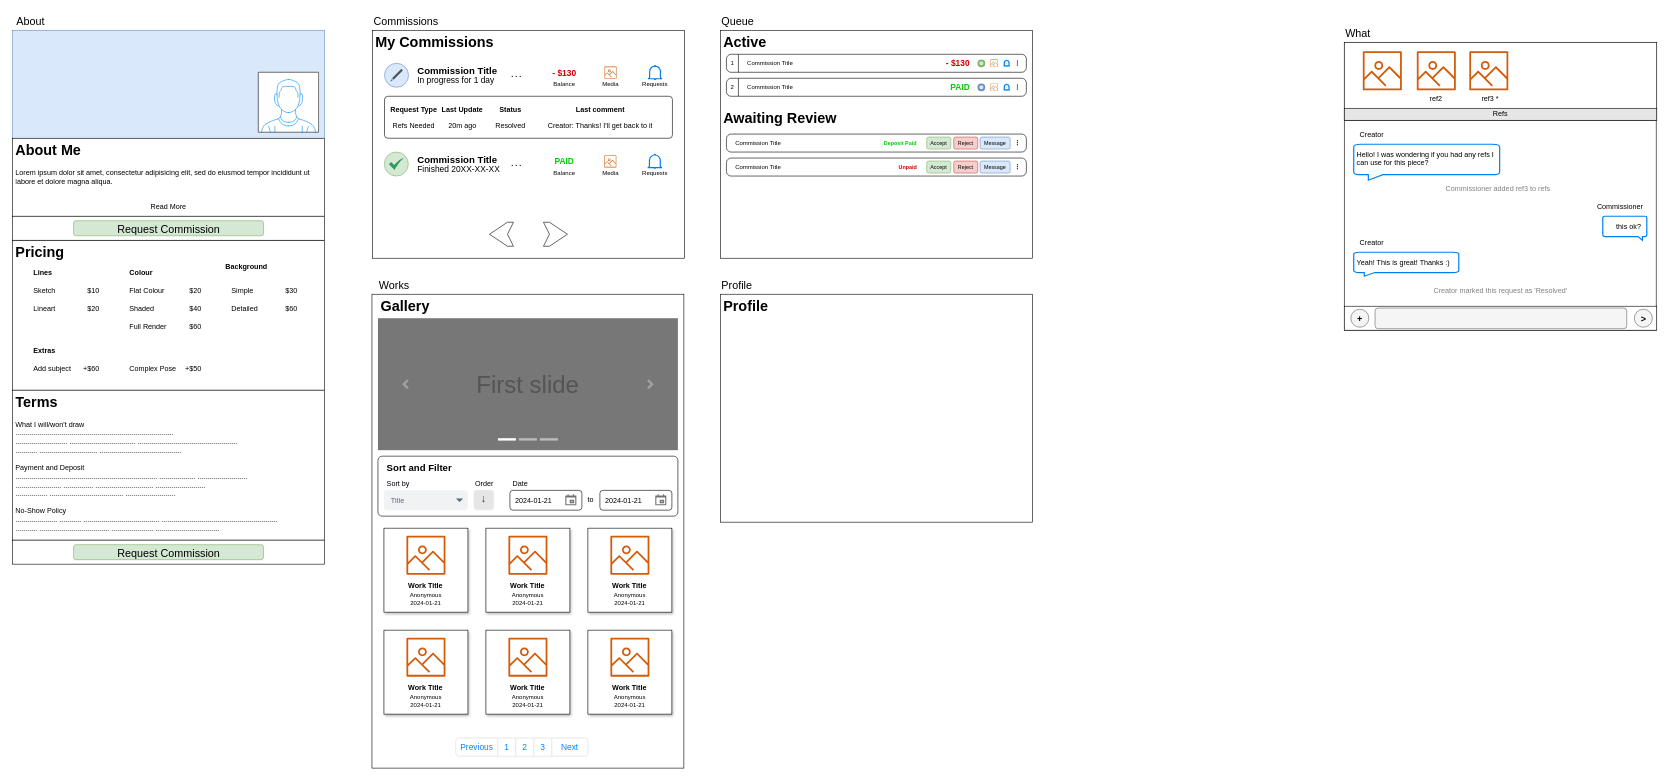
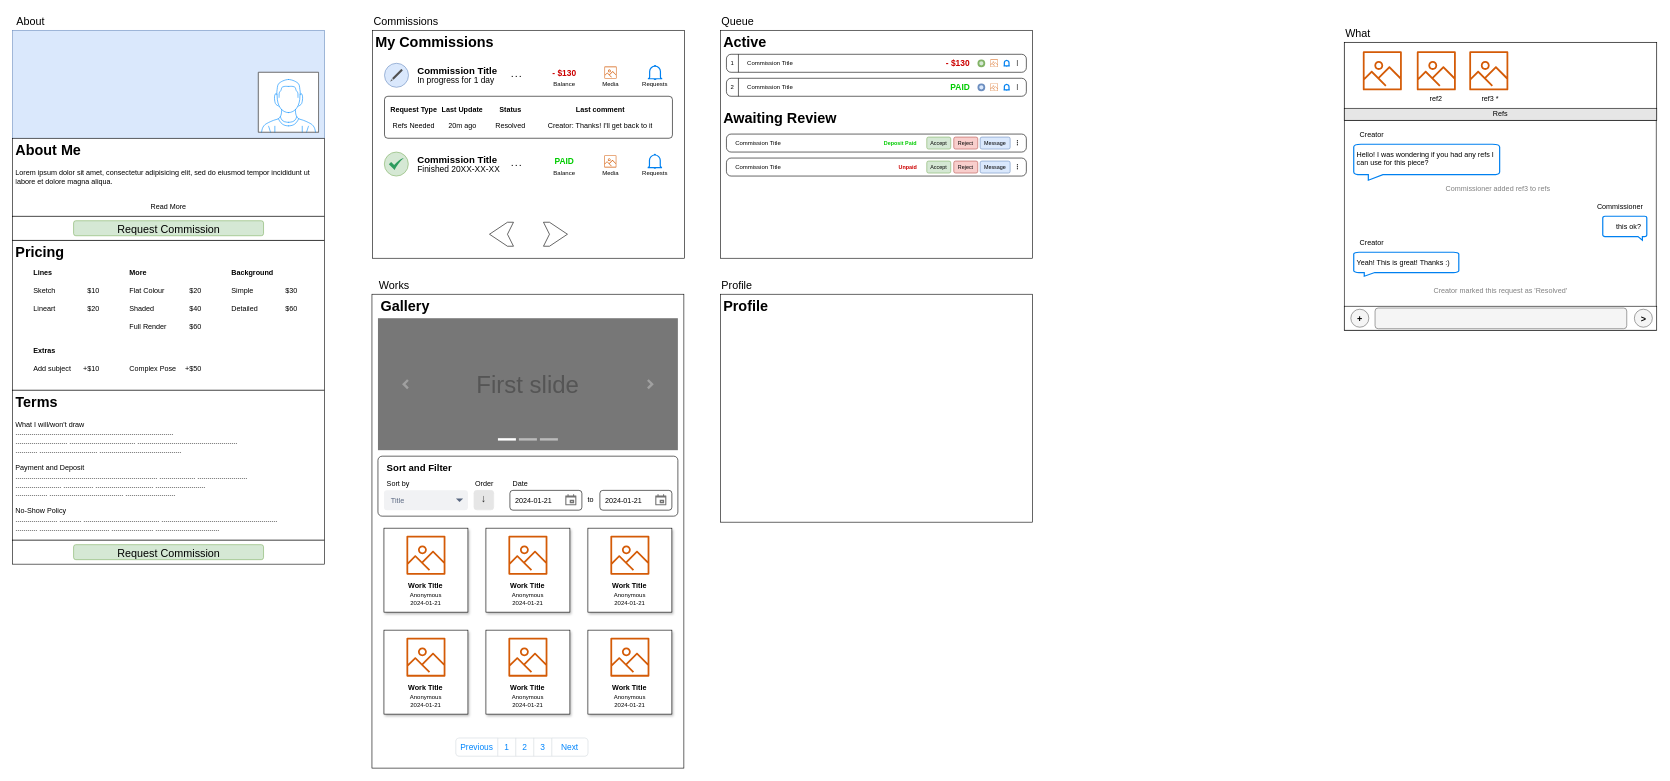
(252, 267) -> (258, 273)
(140, 273) -> (137, 273)
(91, 369) -> (91, 369)
